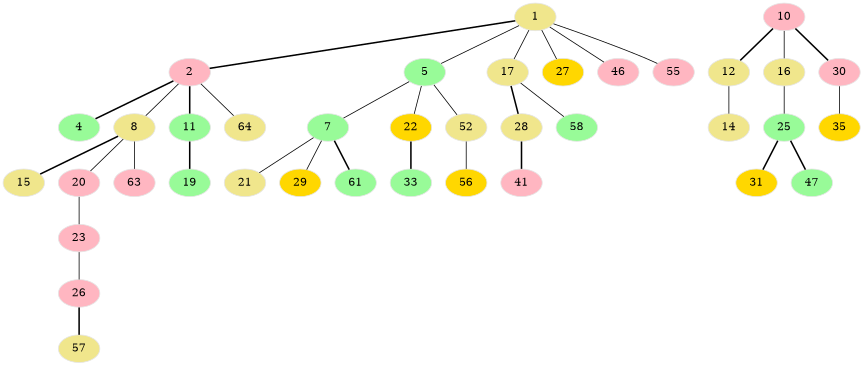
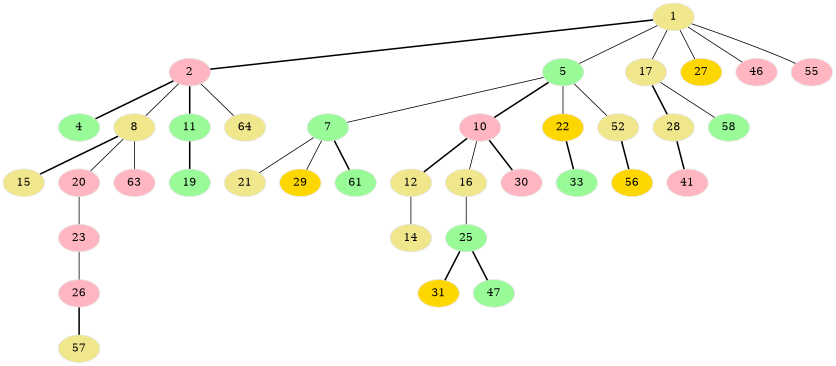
none -> (521, 100)
(839, 127) -> none
(466, 155) -> (625, 155)
